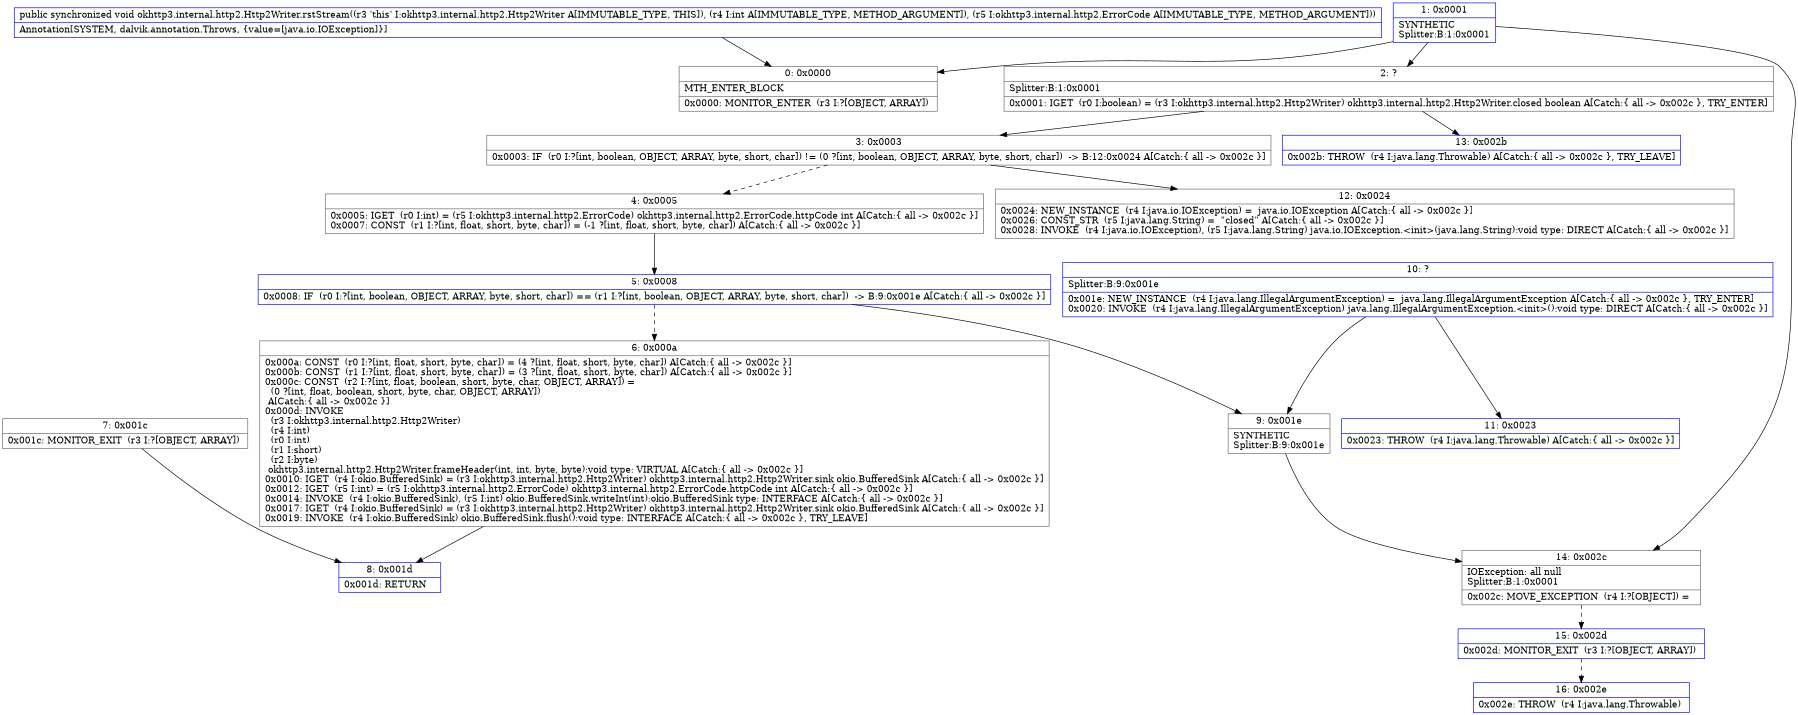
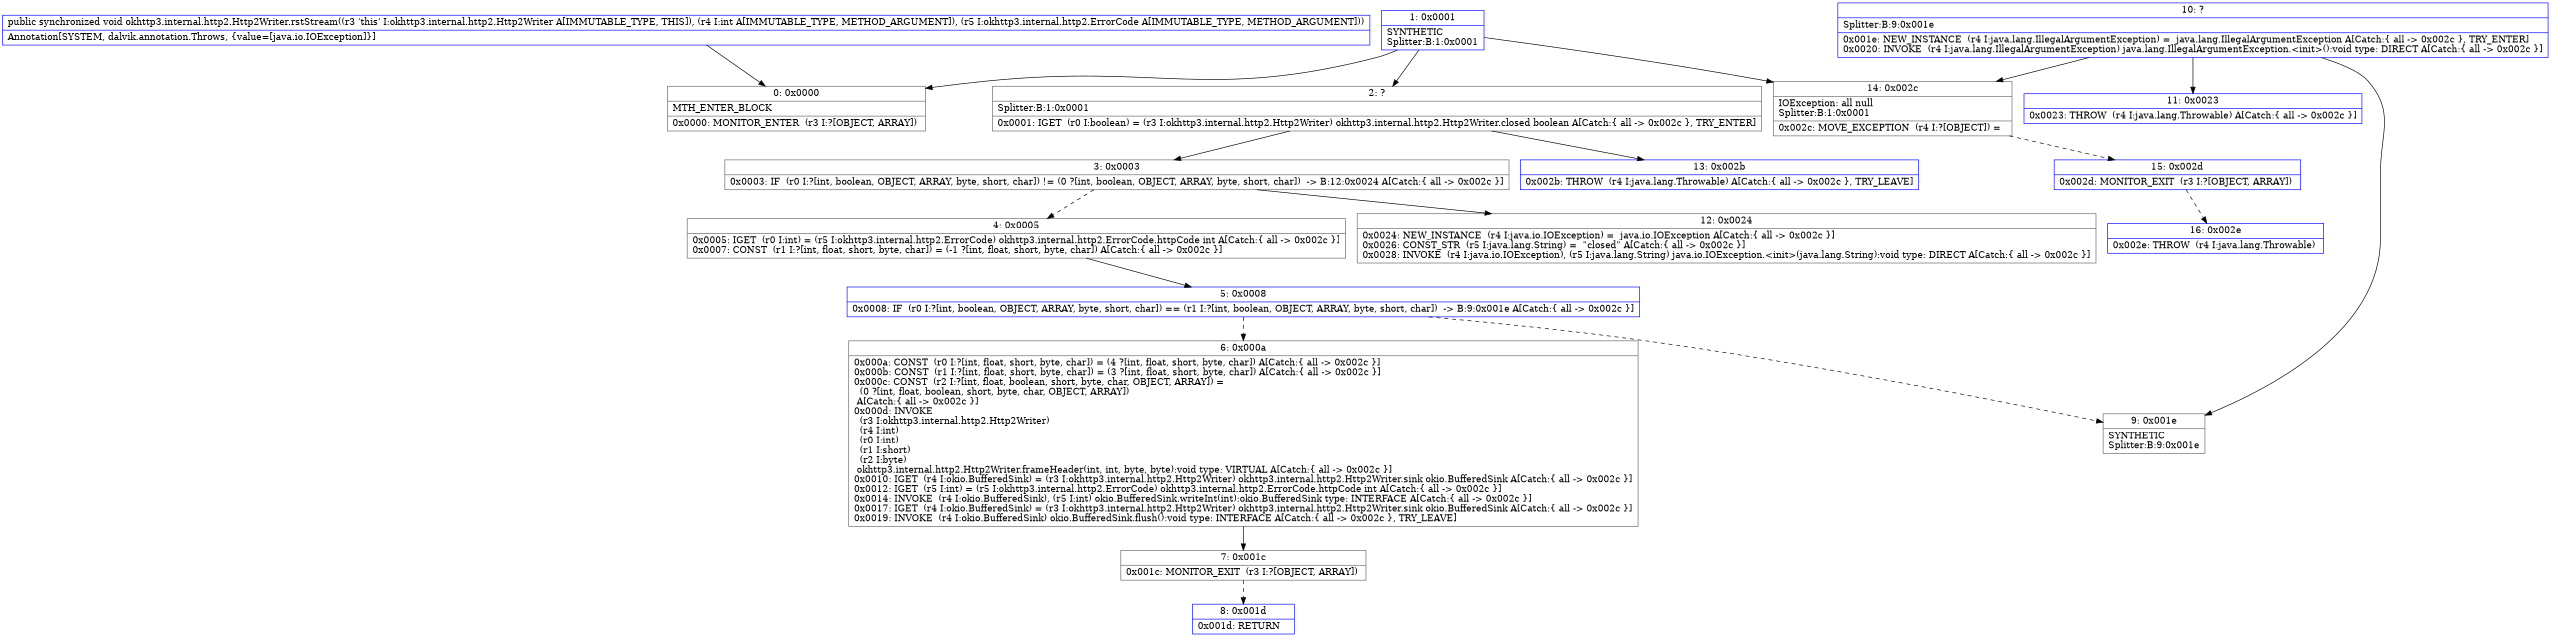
(1049, 339) -> (1764, 359)
(233, 515) -> (1243, 589)
(1351, 535) -> (2046, 69)
(453, 543) -> (1243, 535)
